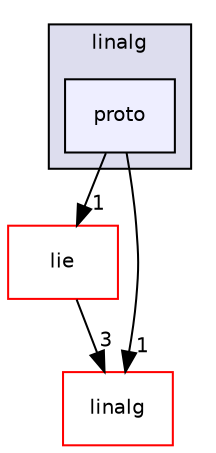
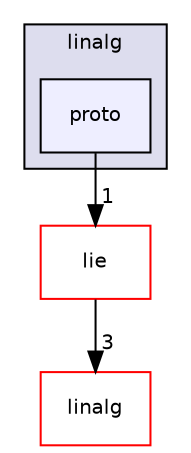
(138, 252) -> none
